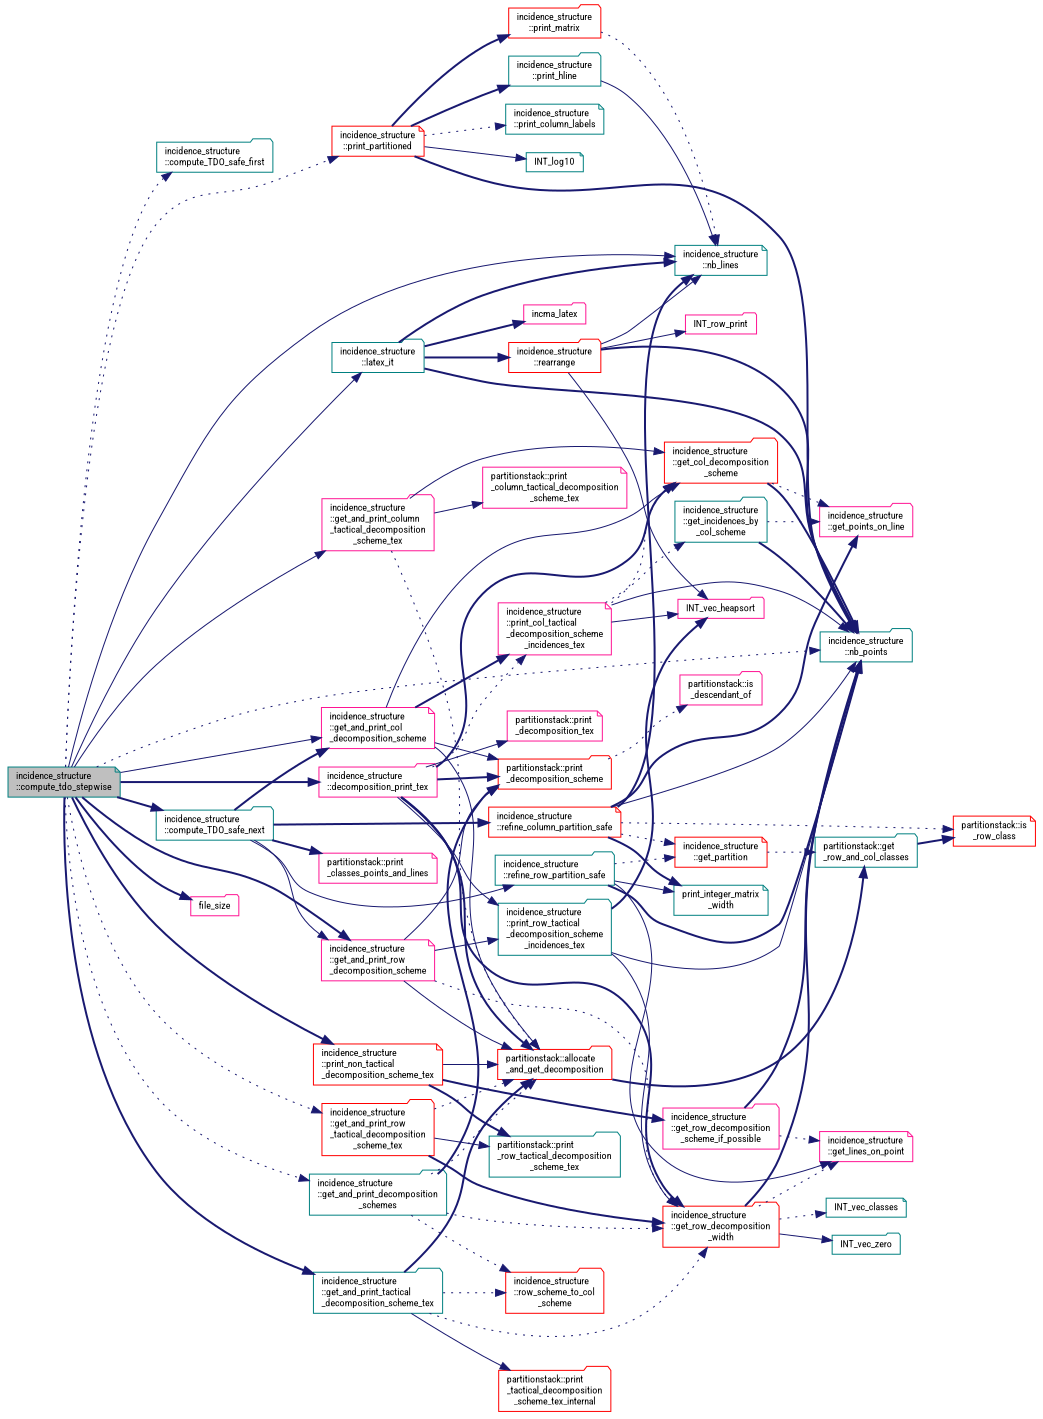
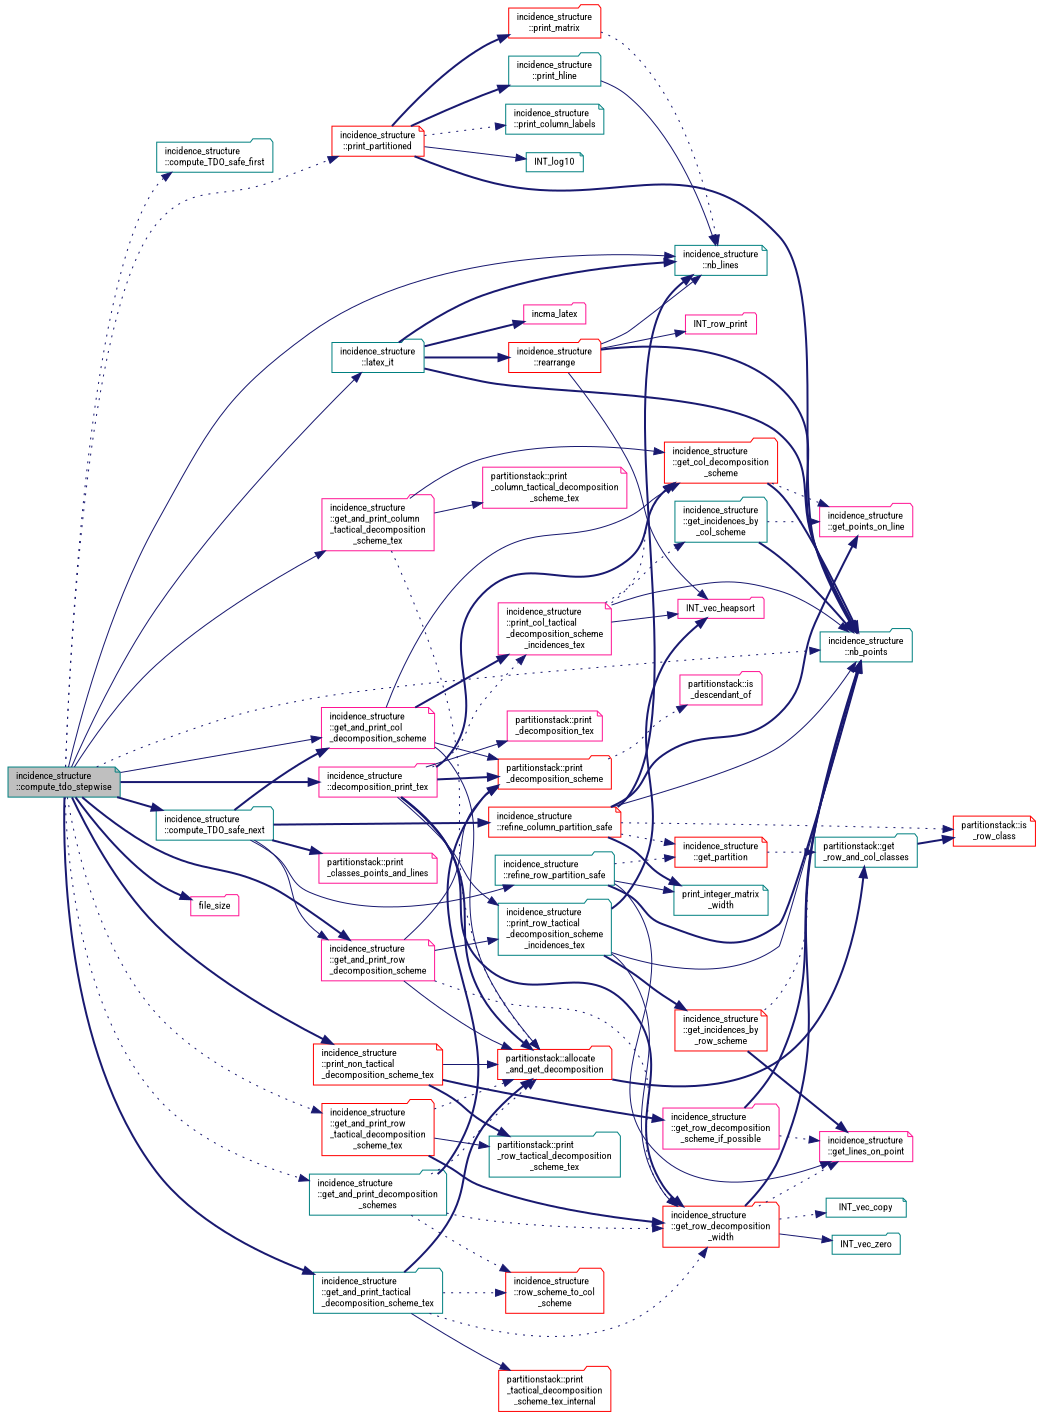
none -> (721, 1030)
(866, 1208) -> (866, 1208)
